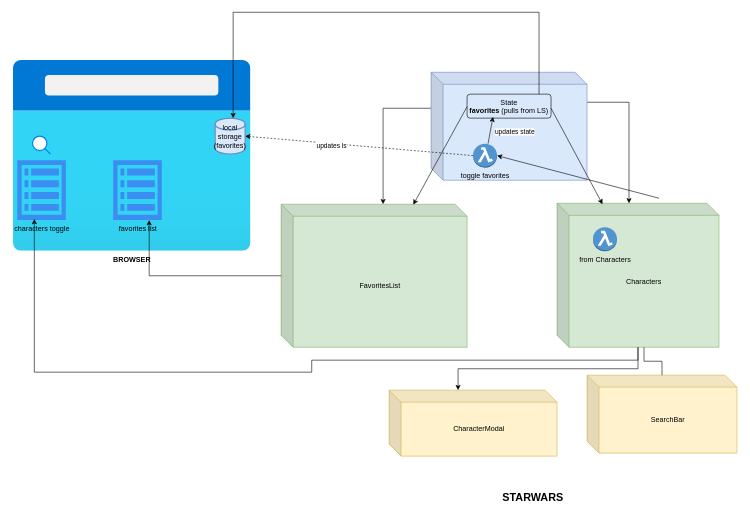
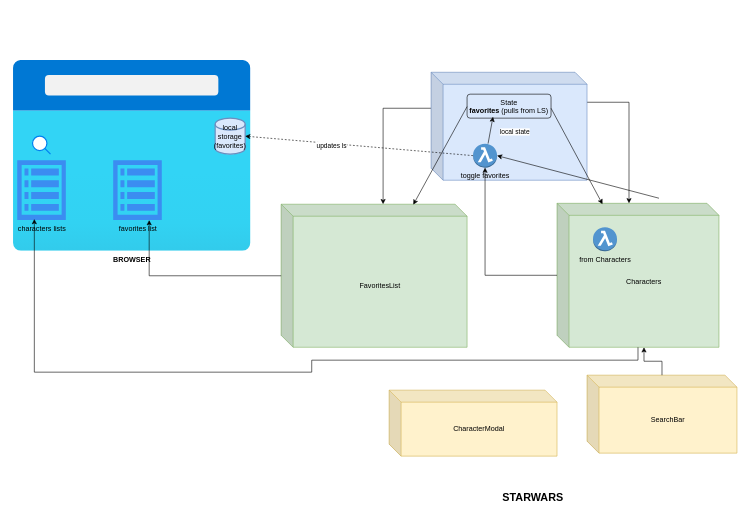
(539, 12) -> none
(515, 132) -> (515, 132)
(42, 229) -> (42, 229)
(644, 351) -> (644, 352)
(638, 369) -> (485, 173)
